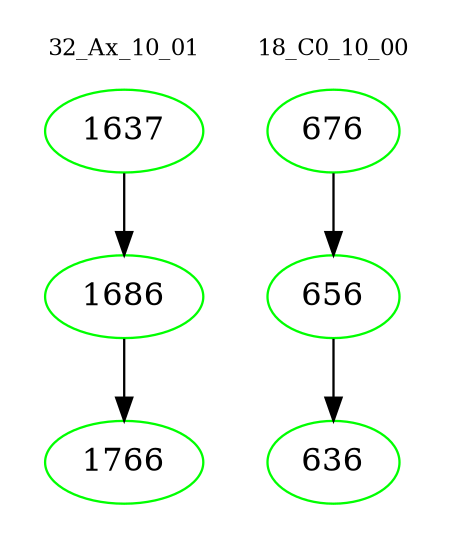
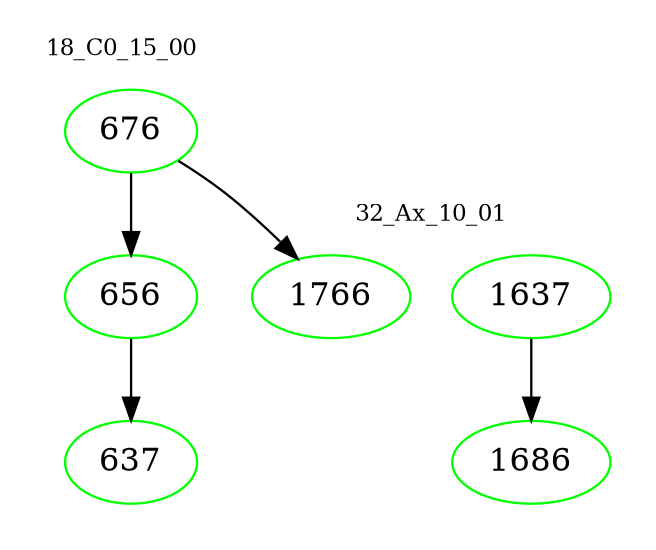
(334, 49) -> (122, 49)
(124, 368) -> (249, 213)
(334, 462) -> (131, 462)
